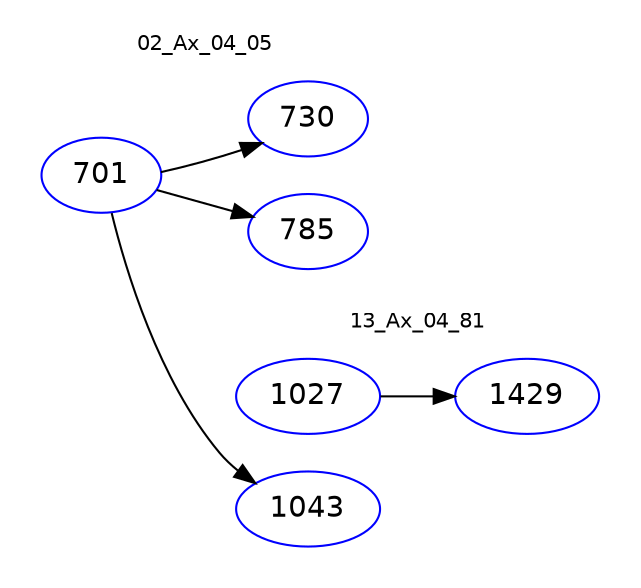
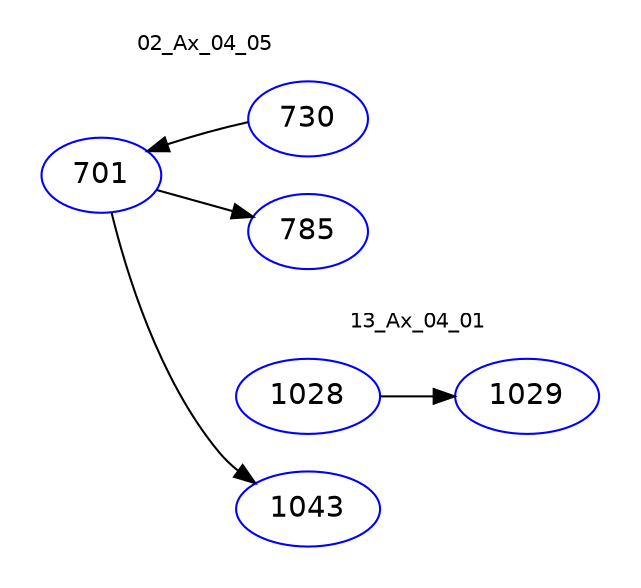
(202, 162) -> (208, 132)
(418, 322) -> (418, 322)
(308, 396) -> (308, 396)
(527, 396) -> (527, 396)
